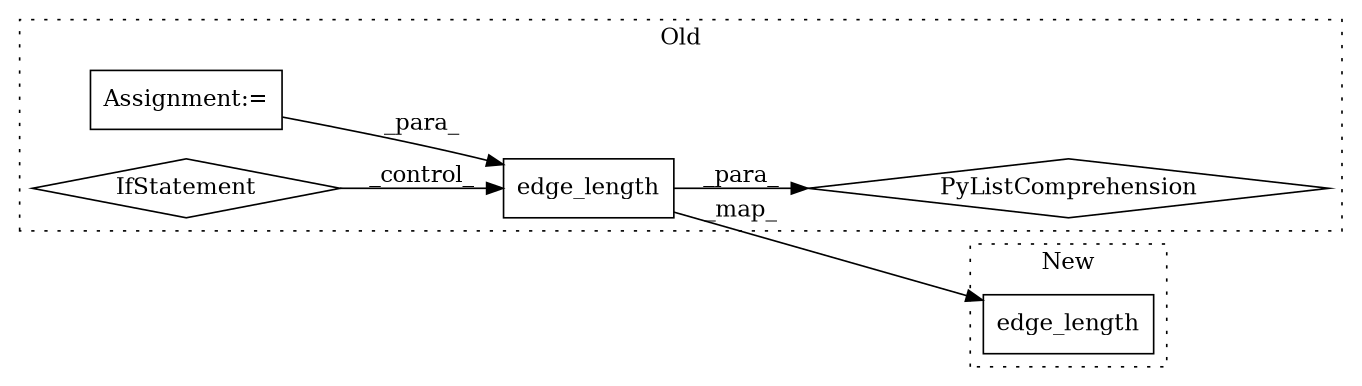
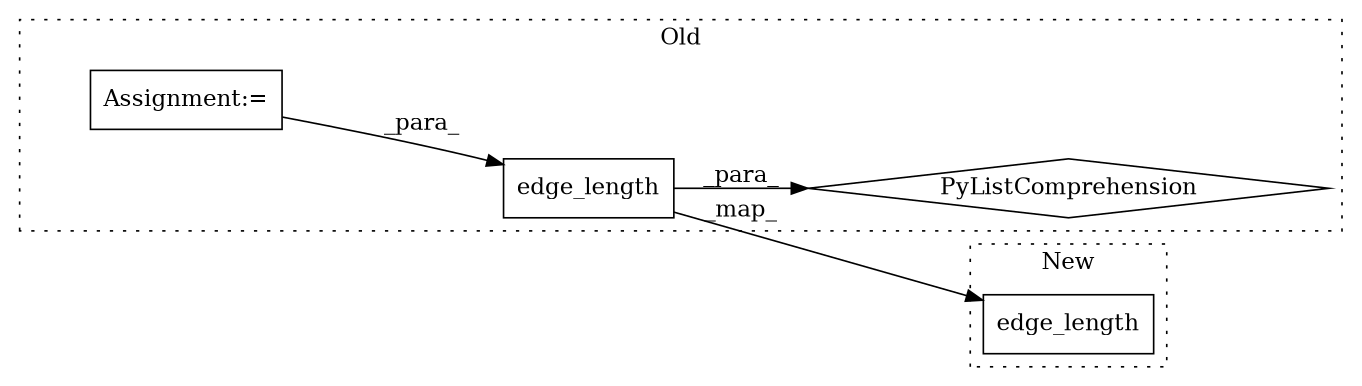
(186, 188) -> none
